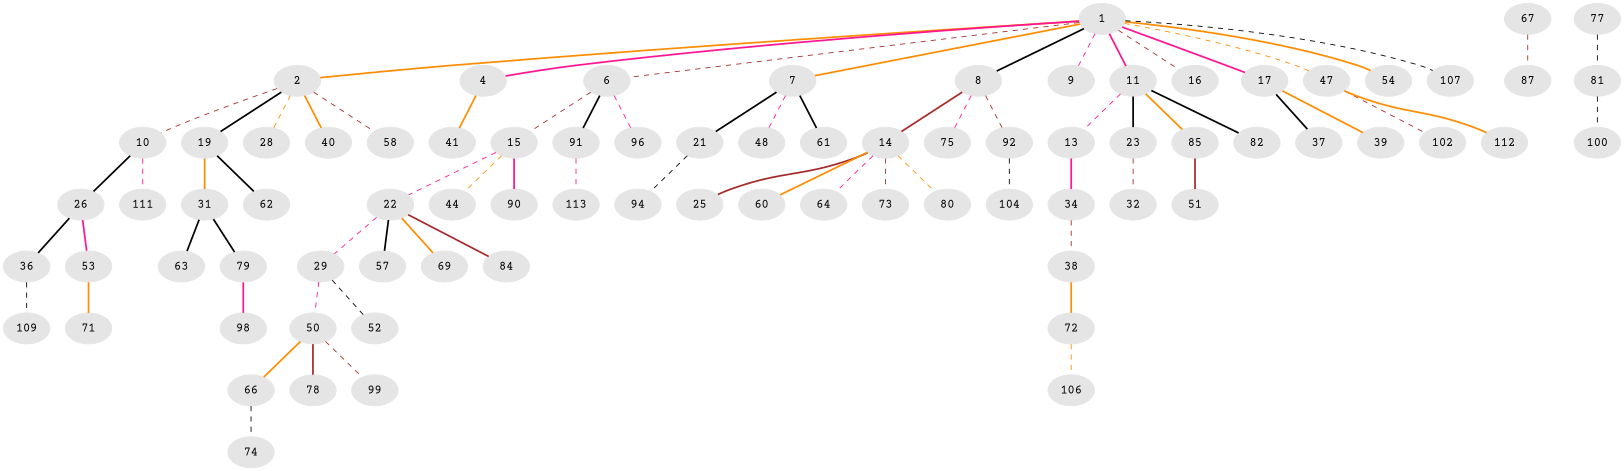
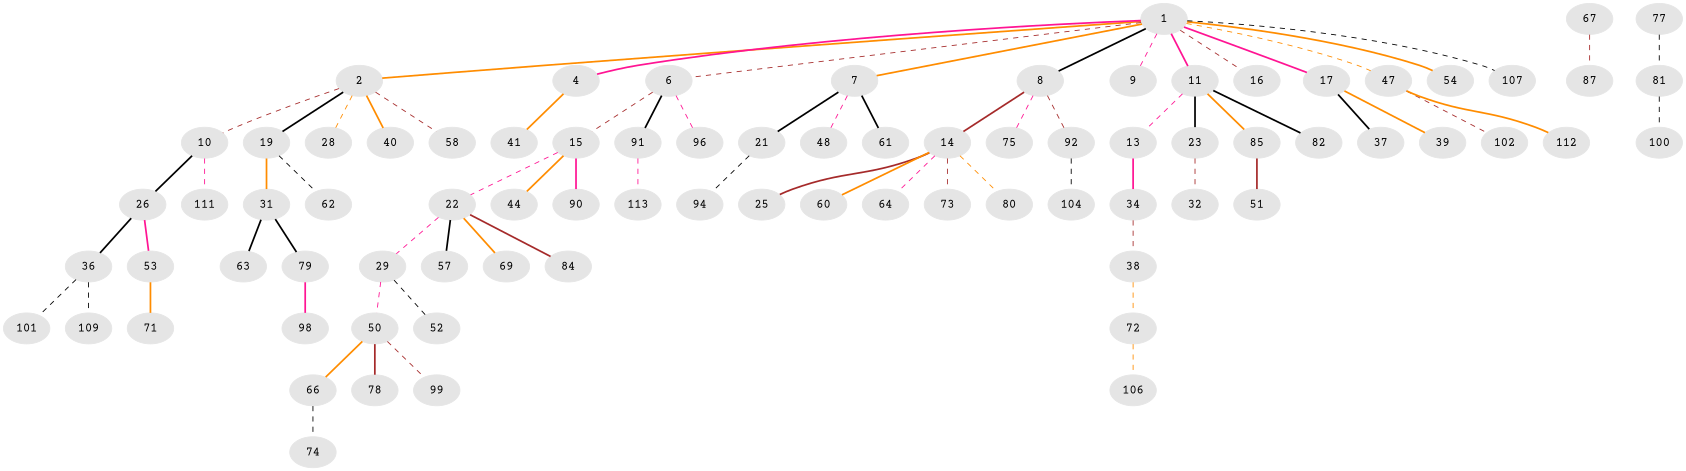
(235, 174) -> (297, 174)
(483, 174) -> (545, 174)
(1071, 298) -> (1133, 298)
none -> (27, 328)
